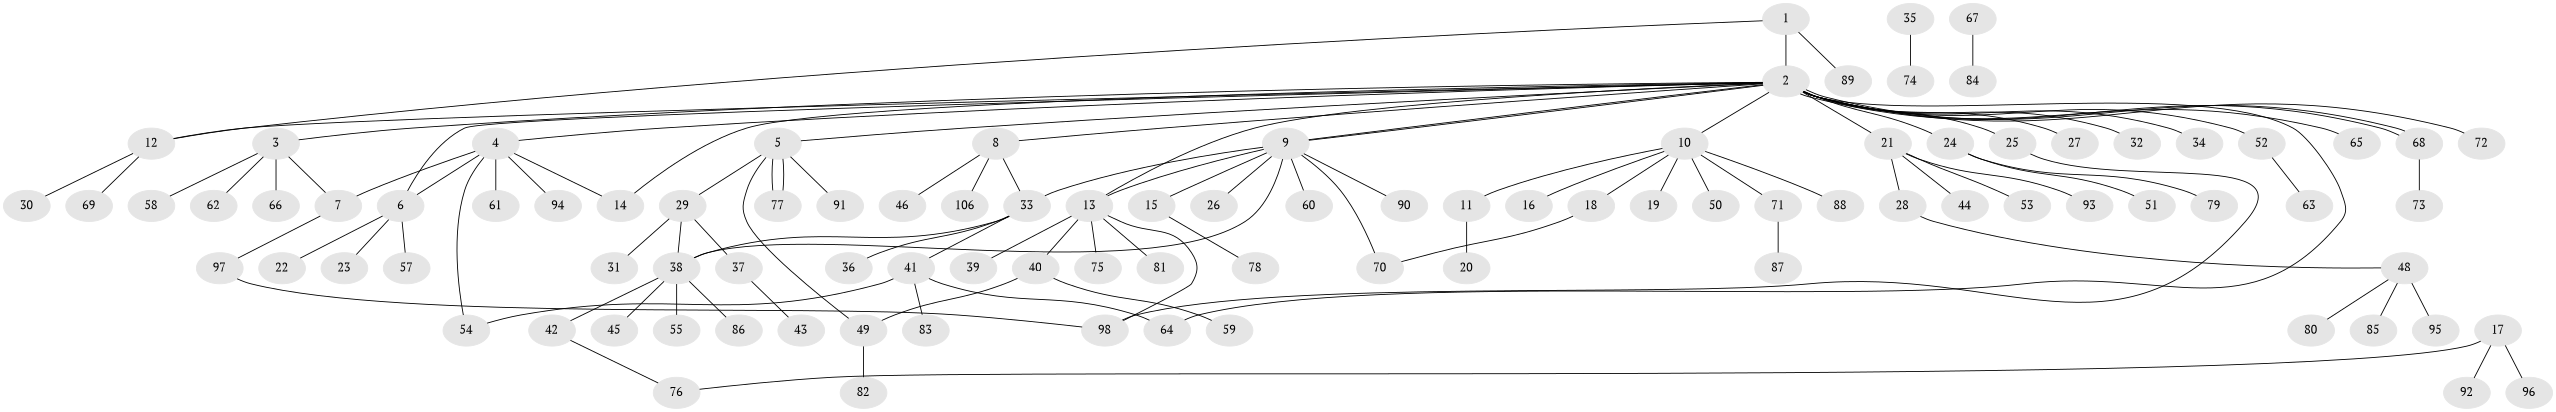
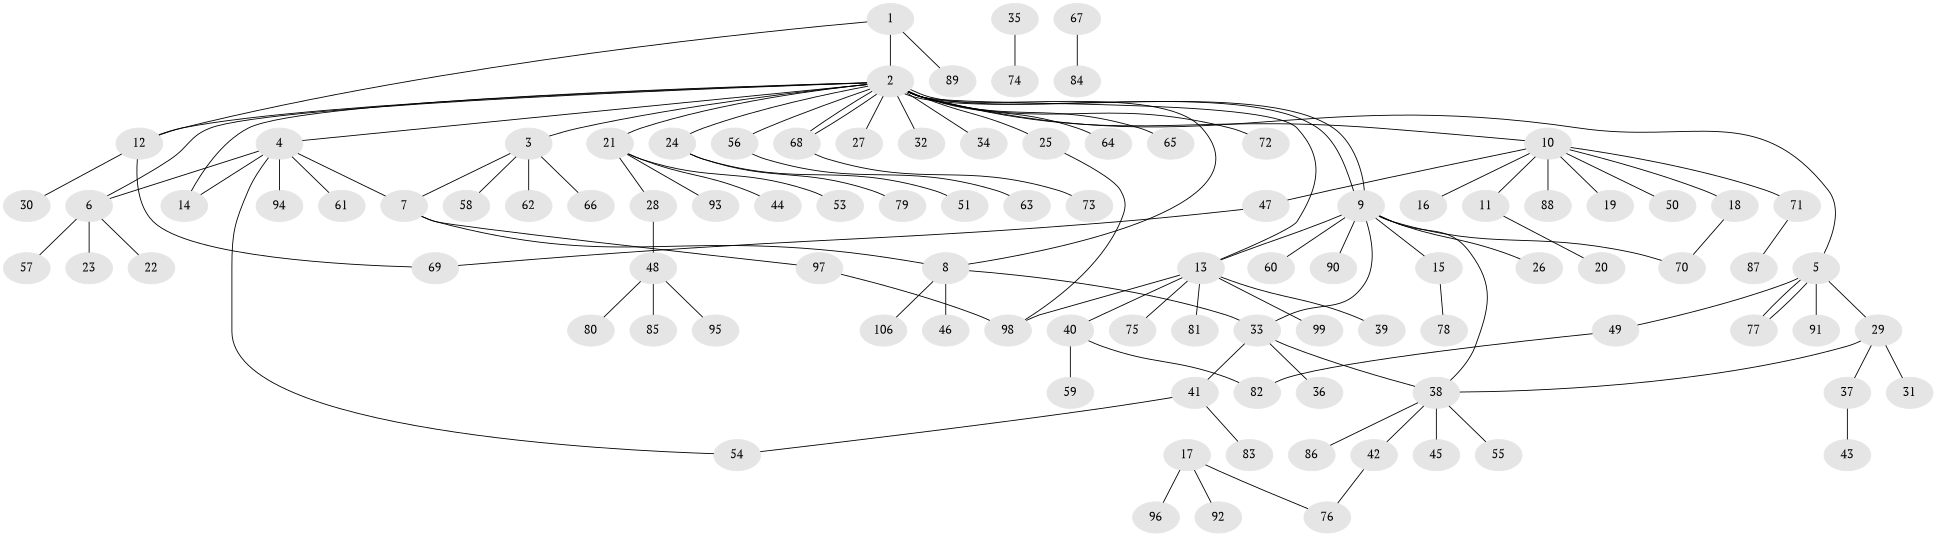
(2262, 144) -> (735, 144)
none -> (1266, 206)
none -> (570, 245)
(950, 299) -> (1164, 362)
(1039, 299) -> none
none -> (1320, 331)
